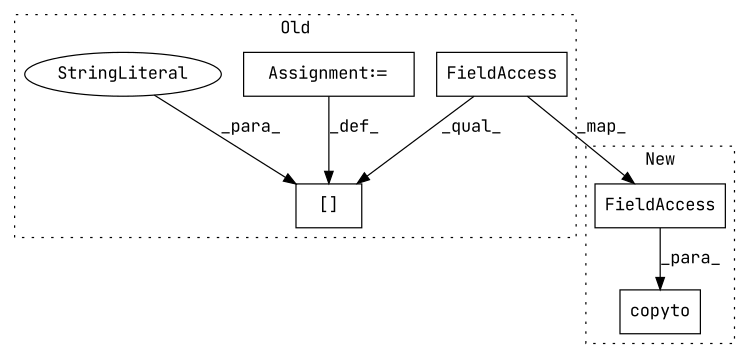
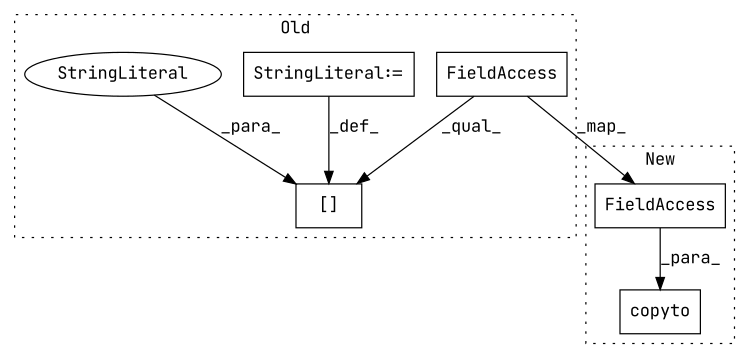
(329, 74) -> (329, 74)
